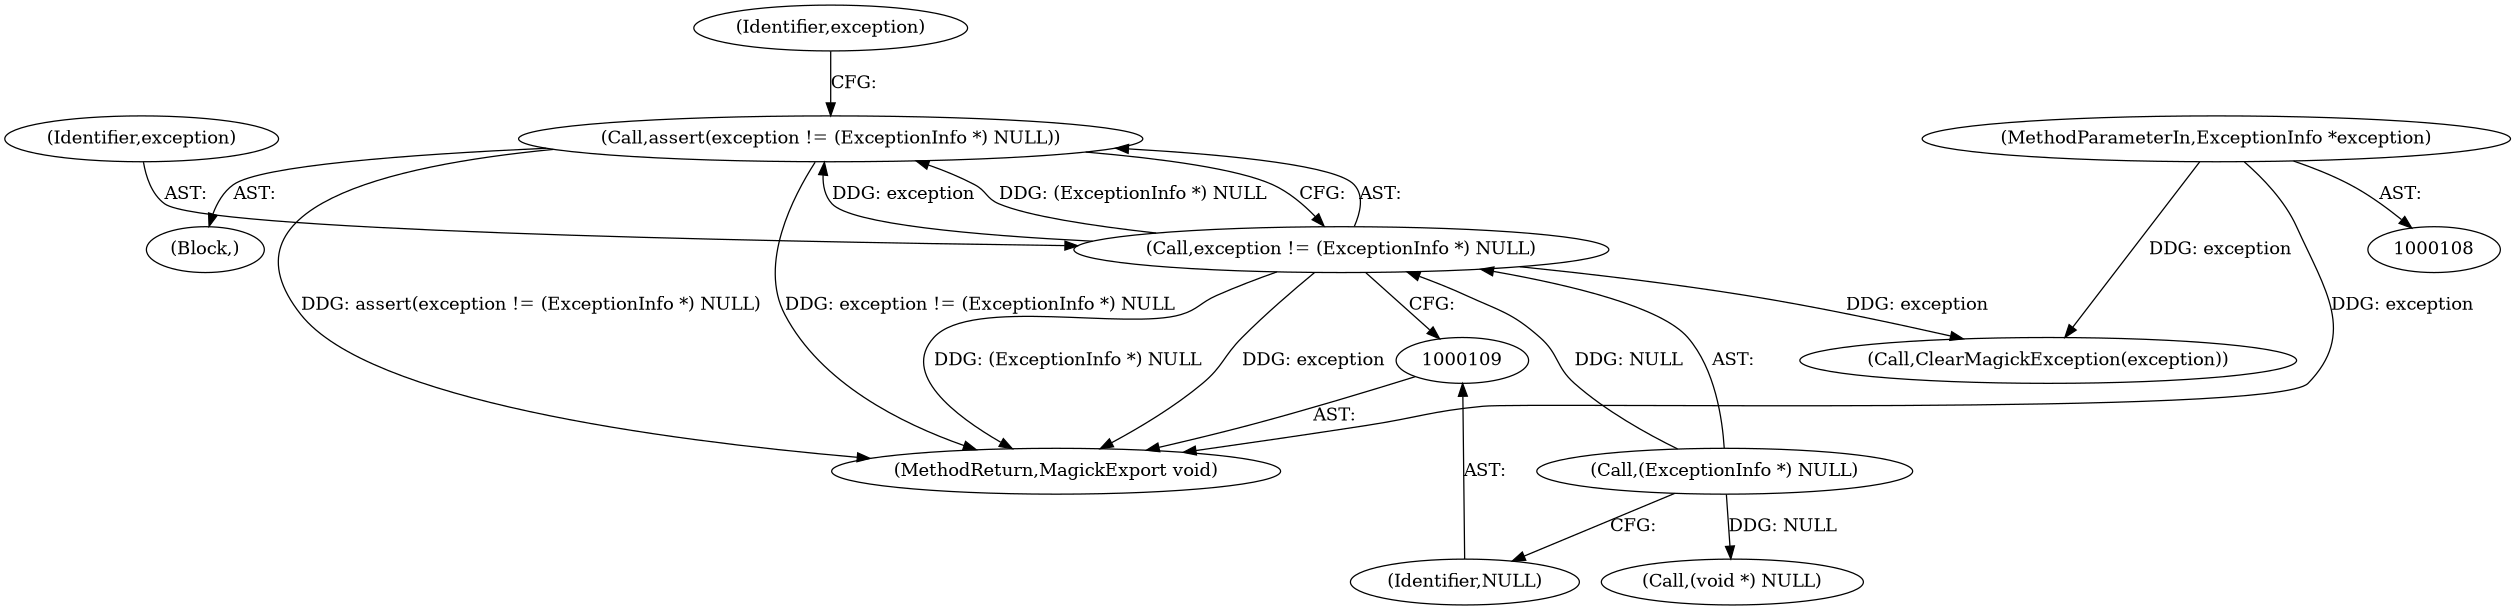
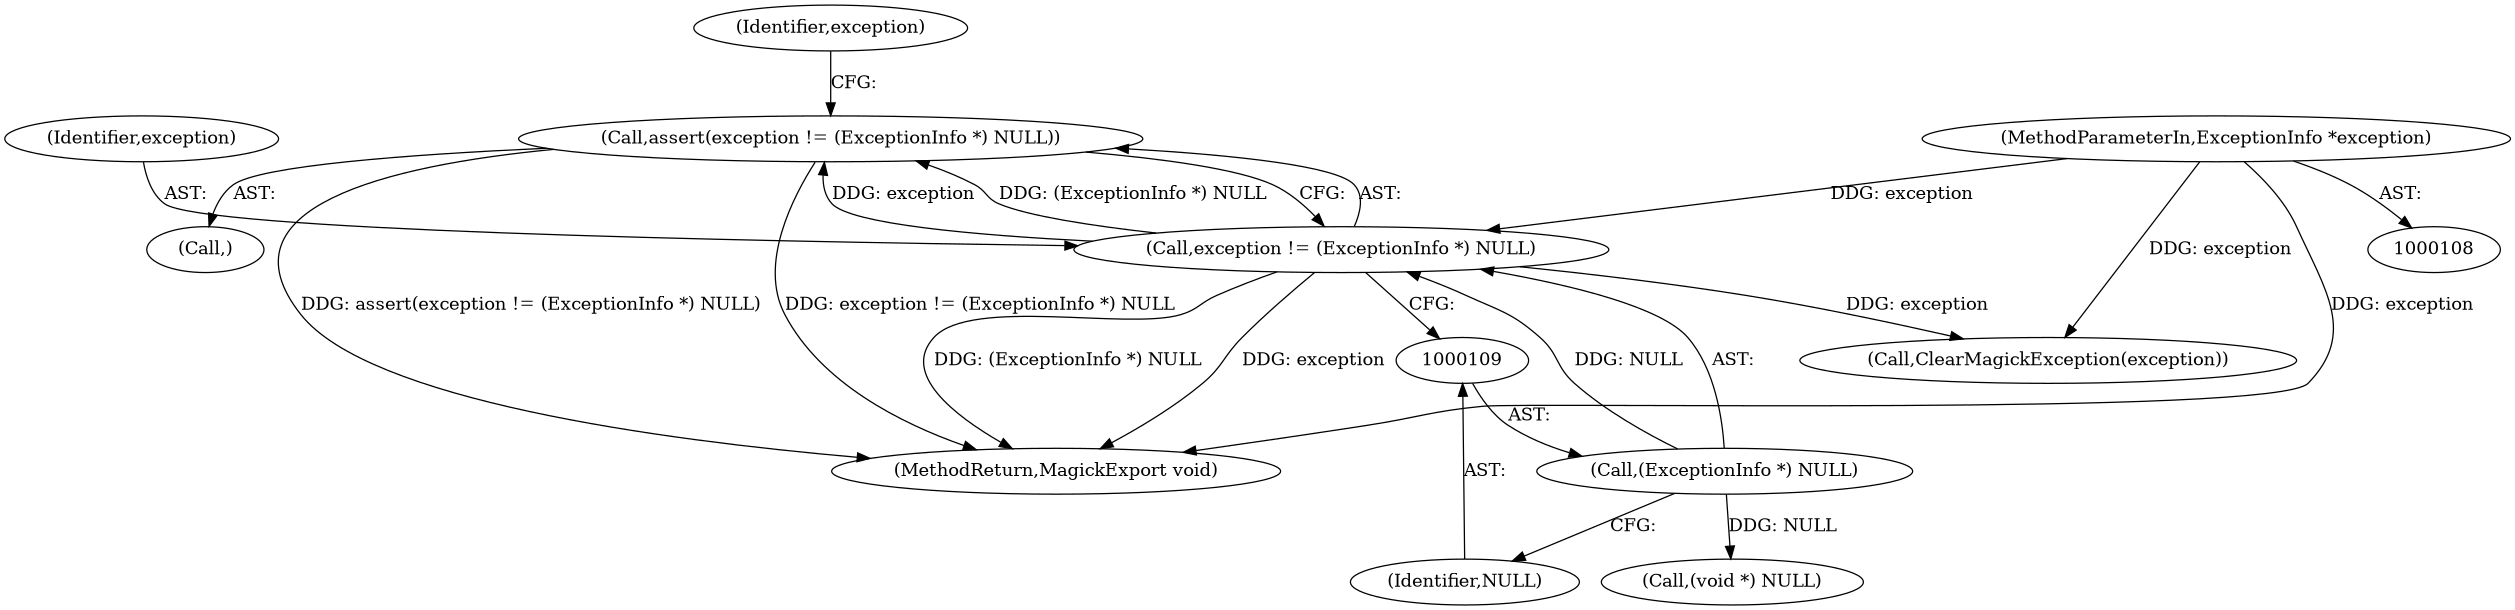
none -> (1783, 194)
(205, 250) -> (205, 250)
(1288, 415) -> (1513, 428)
